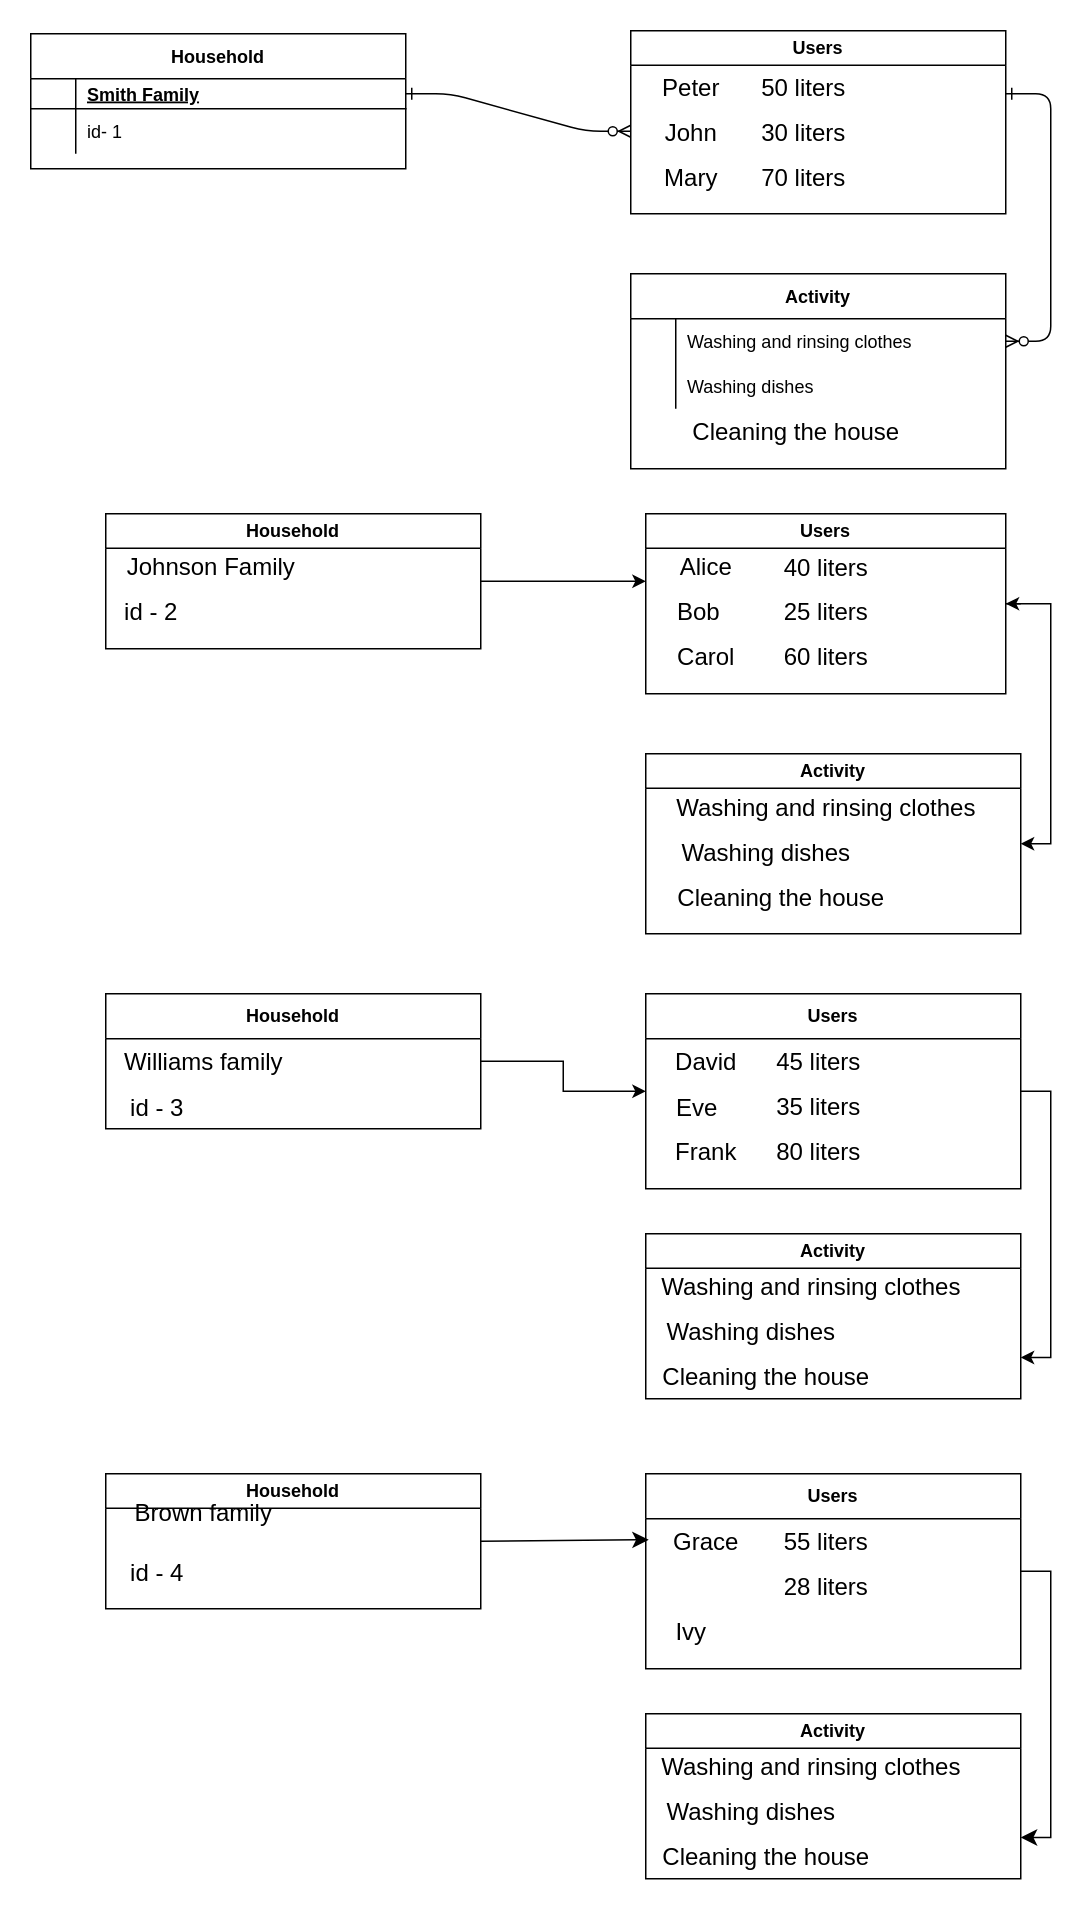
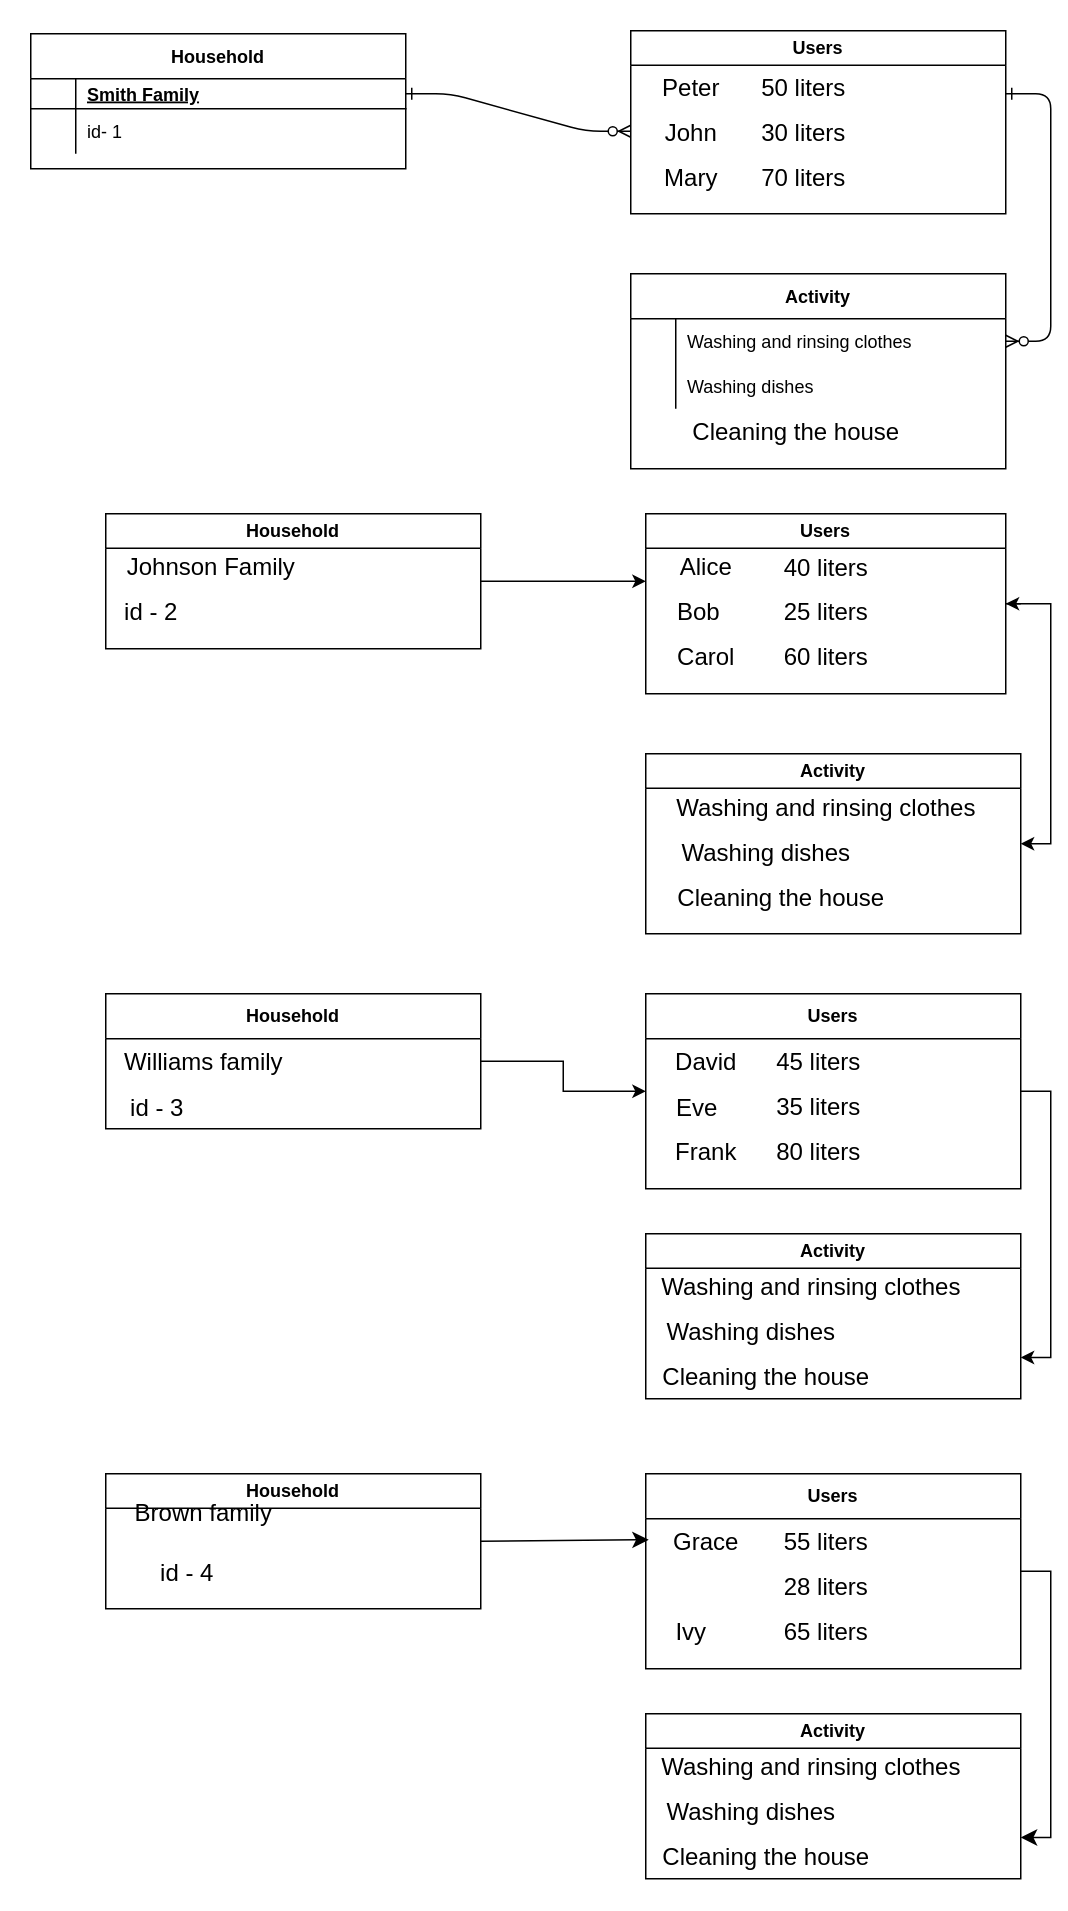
(157, 1573) -> (187, 1573)
none -> (826, 1631)
